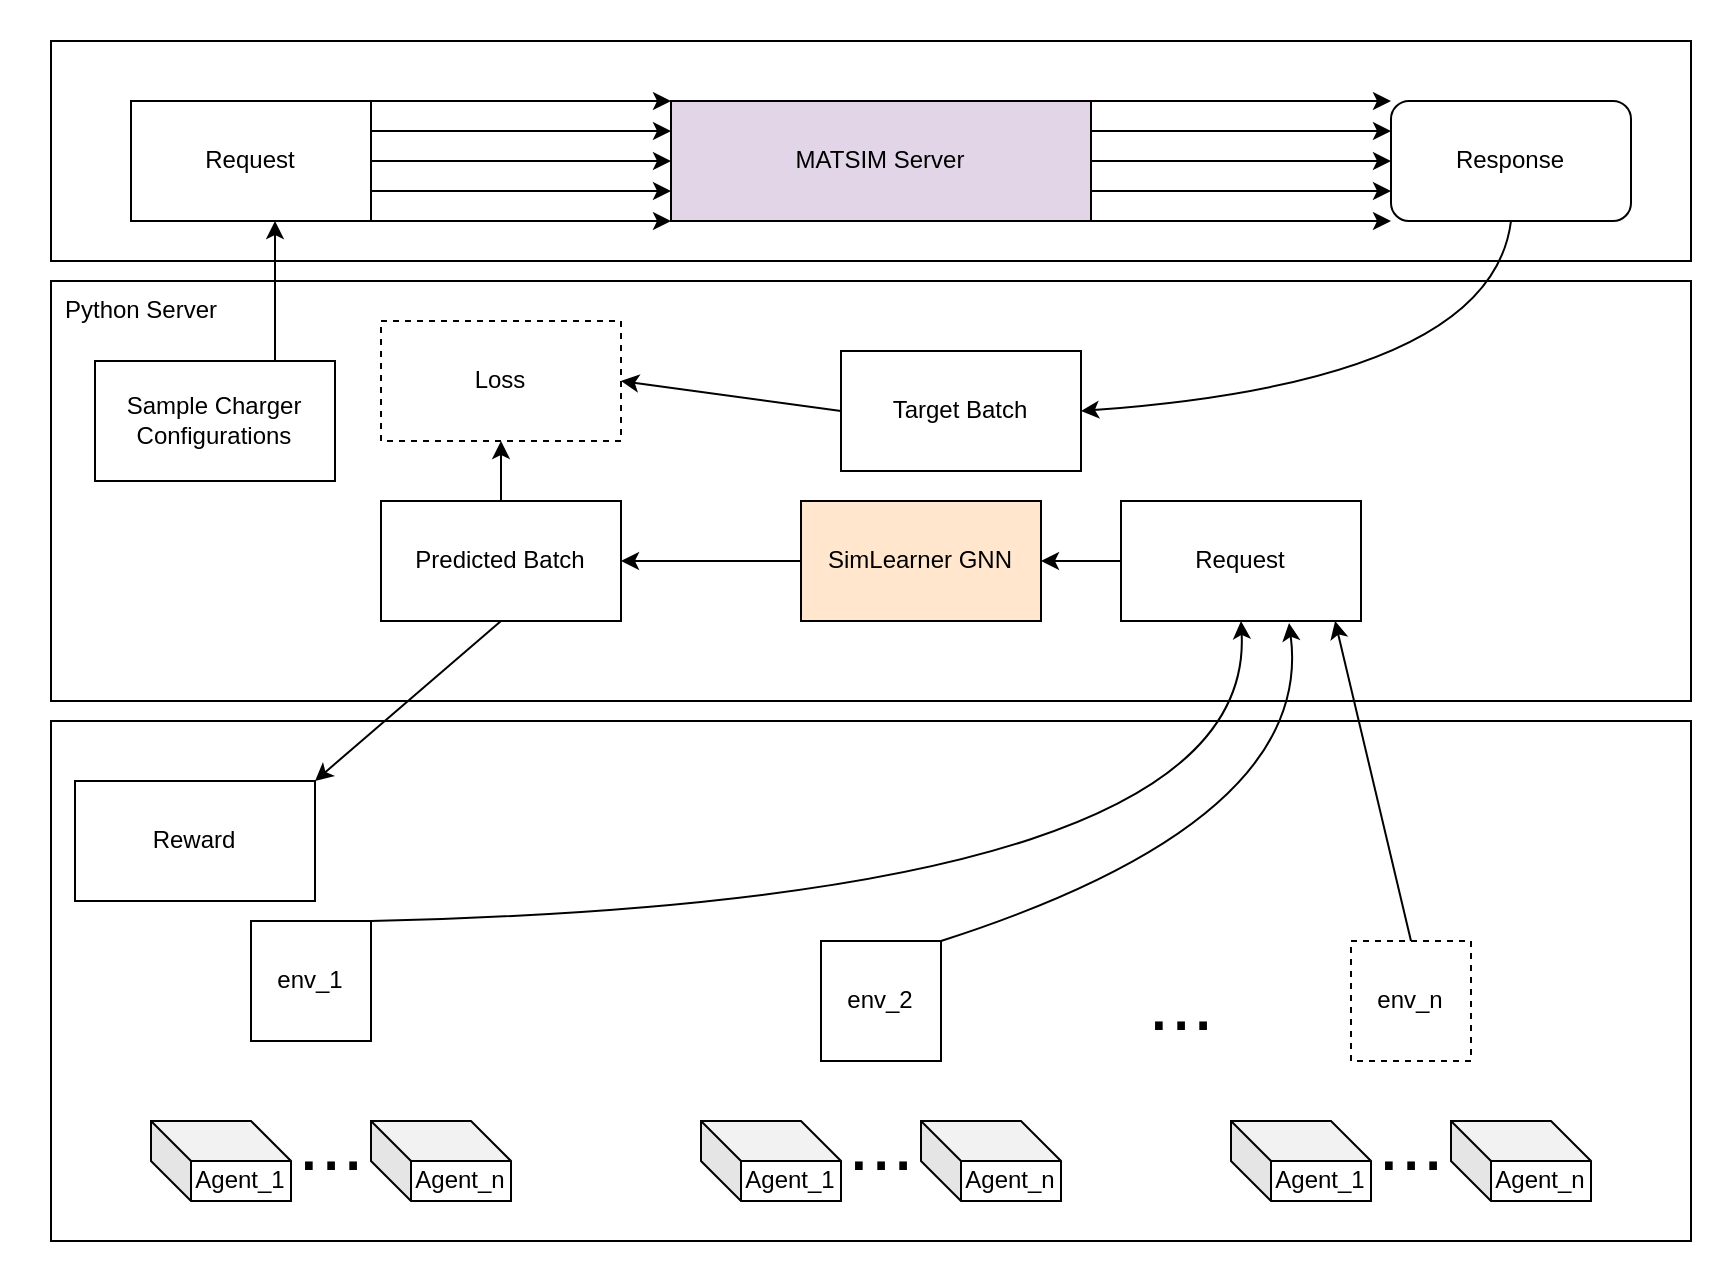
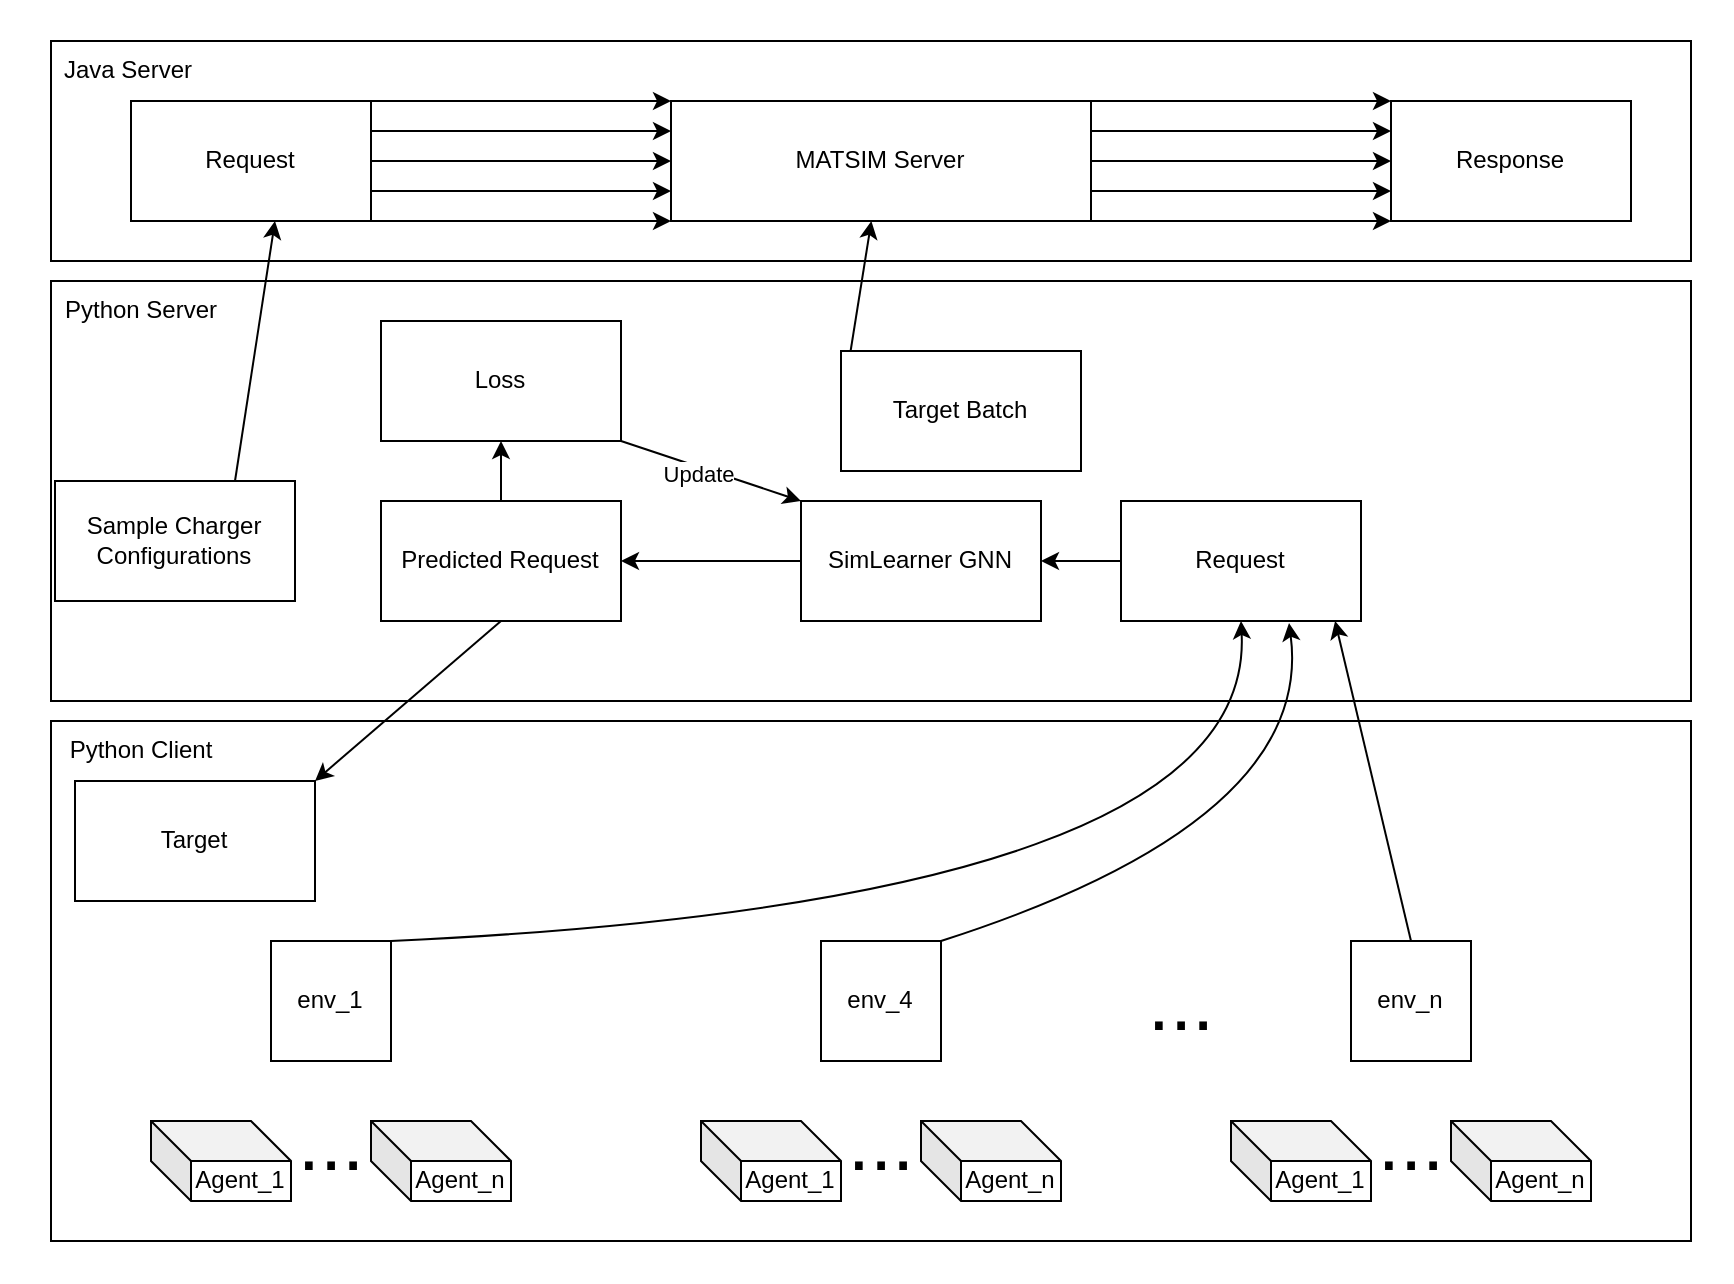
none -> (151, 71)
(881, 161) -> (881, 161)
(1511, 161) -> (1511, 161)
(1335, 370) -> none
(501, 381) -> (501, 381)
(738, 397) -> (860, 292)
(215, 421) -> (175, 541)
none -> (743, 482)
(501, 561) -> (501, 561)
(921, 561) -> (921, 561)
none -> (141, 751)
(195, 841) -> (195, 841)
(311, 981) -> (331, 1001)
(881, 1001) -> (881, 1001)
(1411, 1001) -> (1411, 1001)
